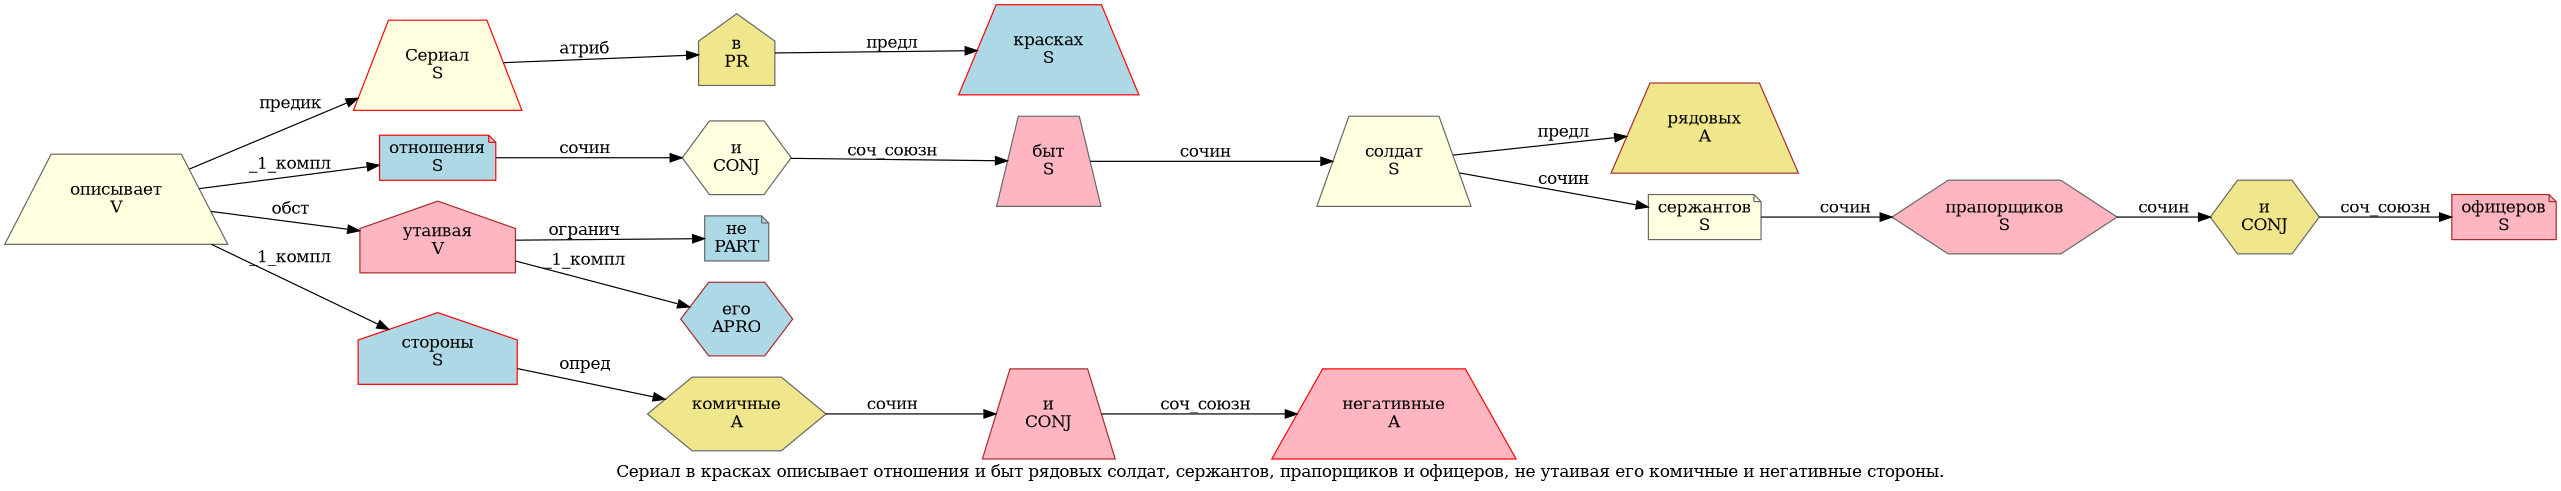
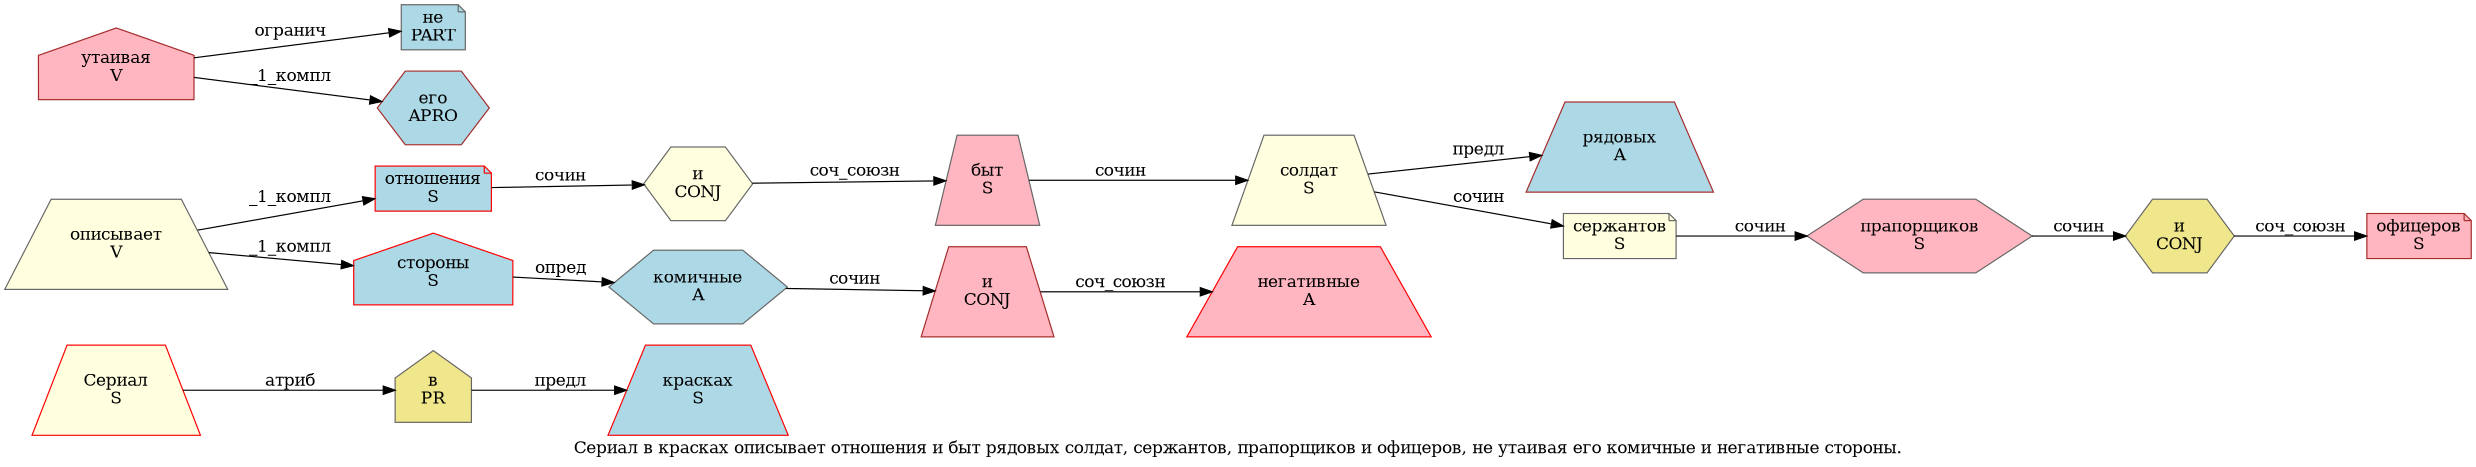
(1705, 128) -> (1620, 147)
(268, 136) -> none
(279, 220) -> none
(737, 414) -> (698, 287)
